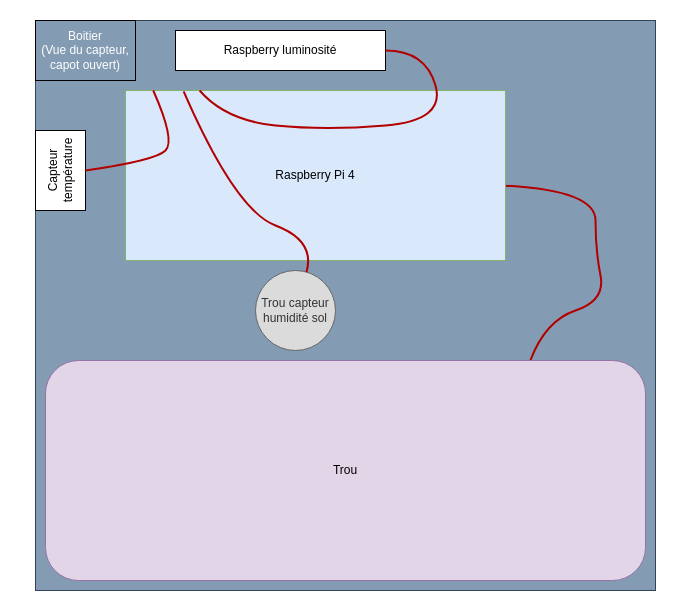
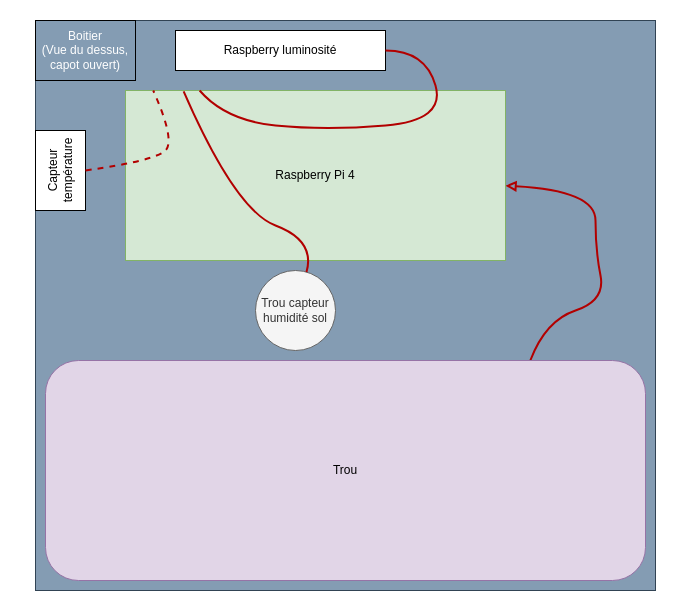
(86, 51) -> (86, 51)
(157, 155) -> (157, 155)
(316, 176) -> (316, 176)
(512, 186) -> (517, 186)
(296, 311) -> (296, 311)
